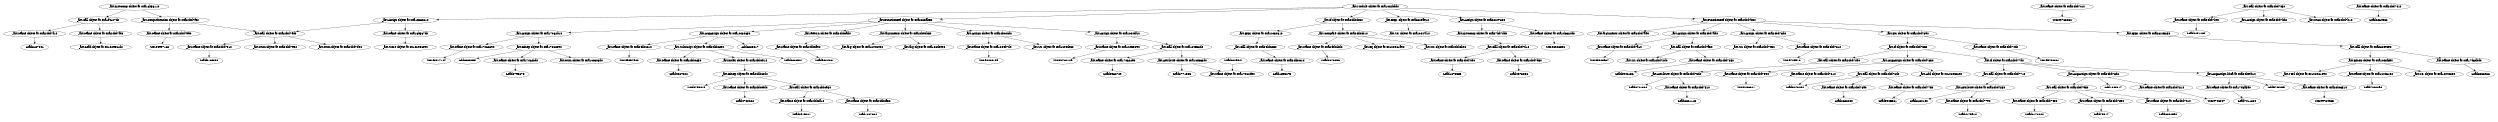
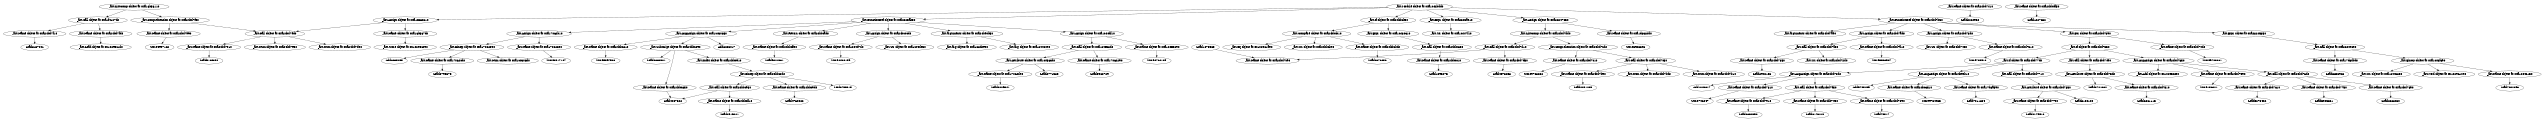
(2264, 20) -> (1649, 74)
(1482, 34) -> (1545, 34)
none -> (1578, 47)
(1233, 67) -> (1000, 80)
(1452, 67) -> (1234, 53)
(2231, 74) -> (1943, 74)
(1833, 81) -> (2273, 81)
(838, 94) -> (701, 95)
